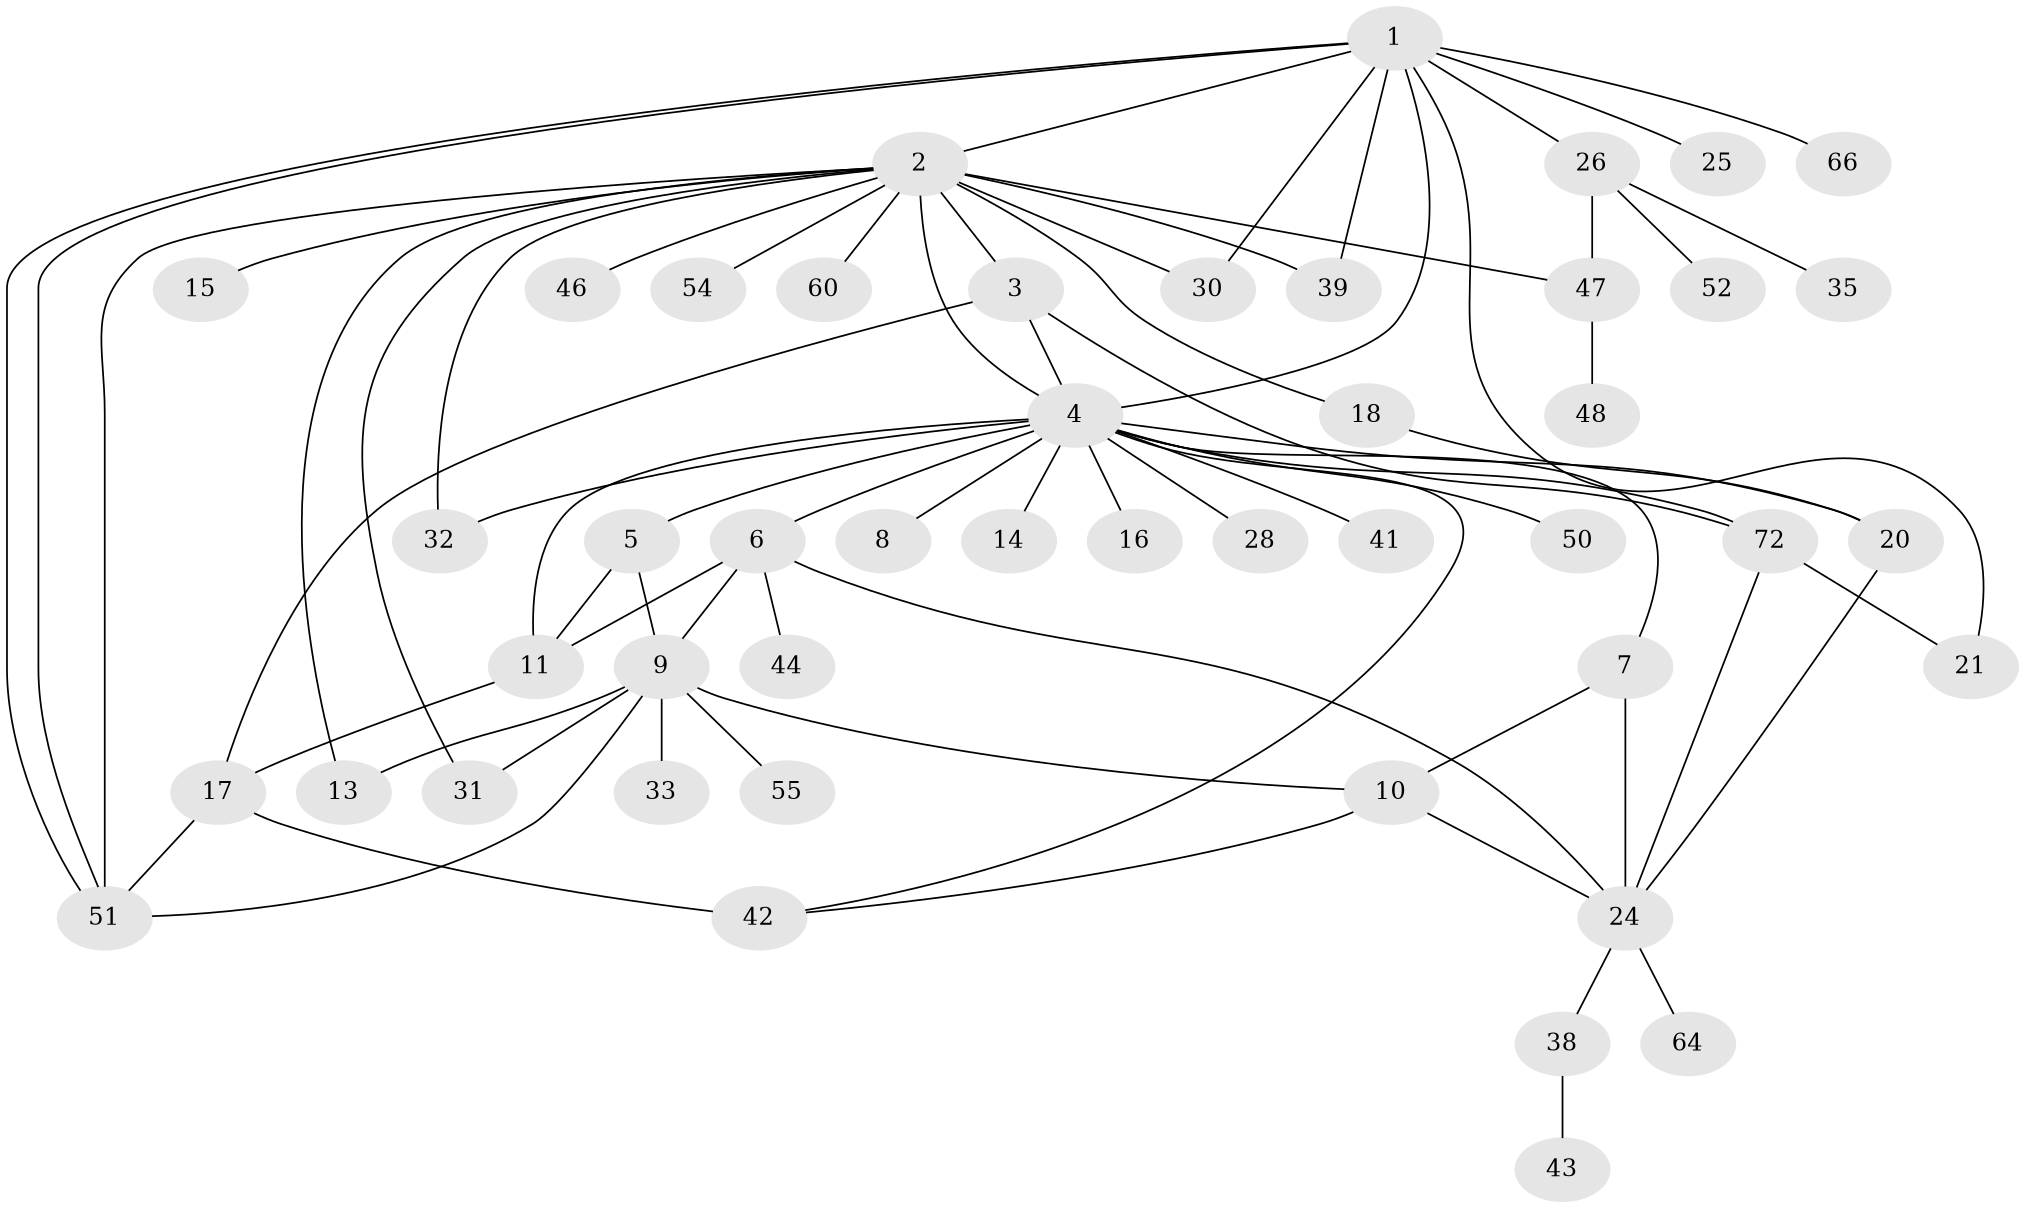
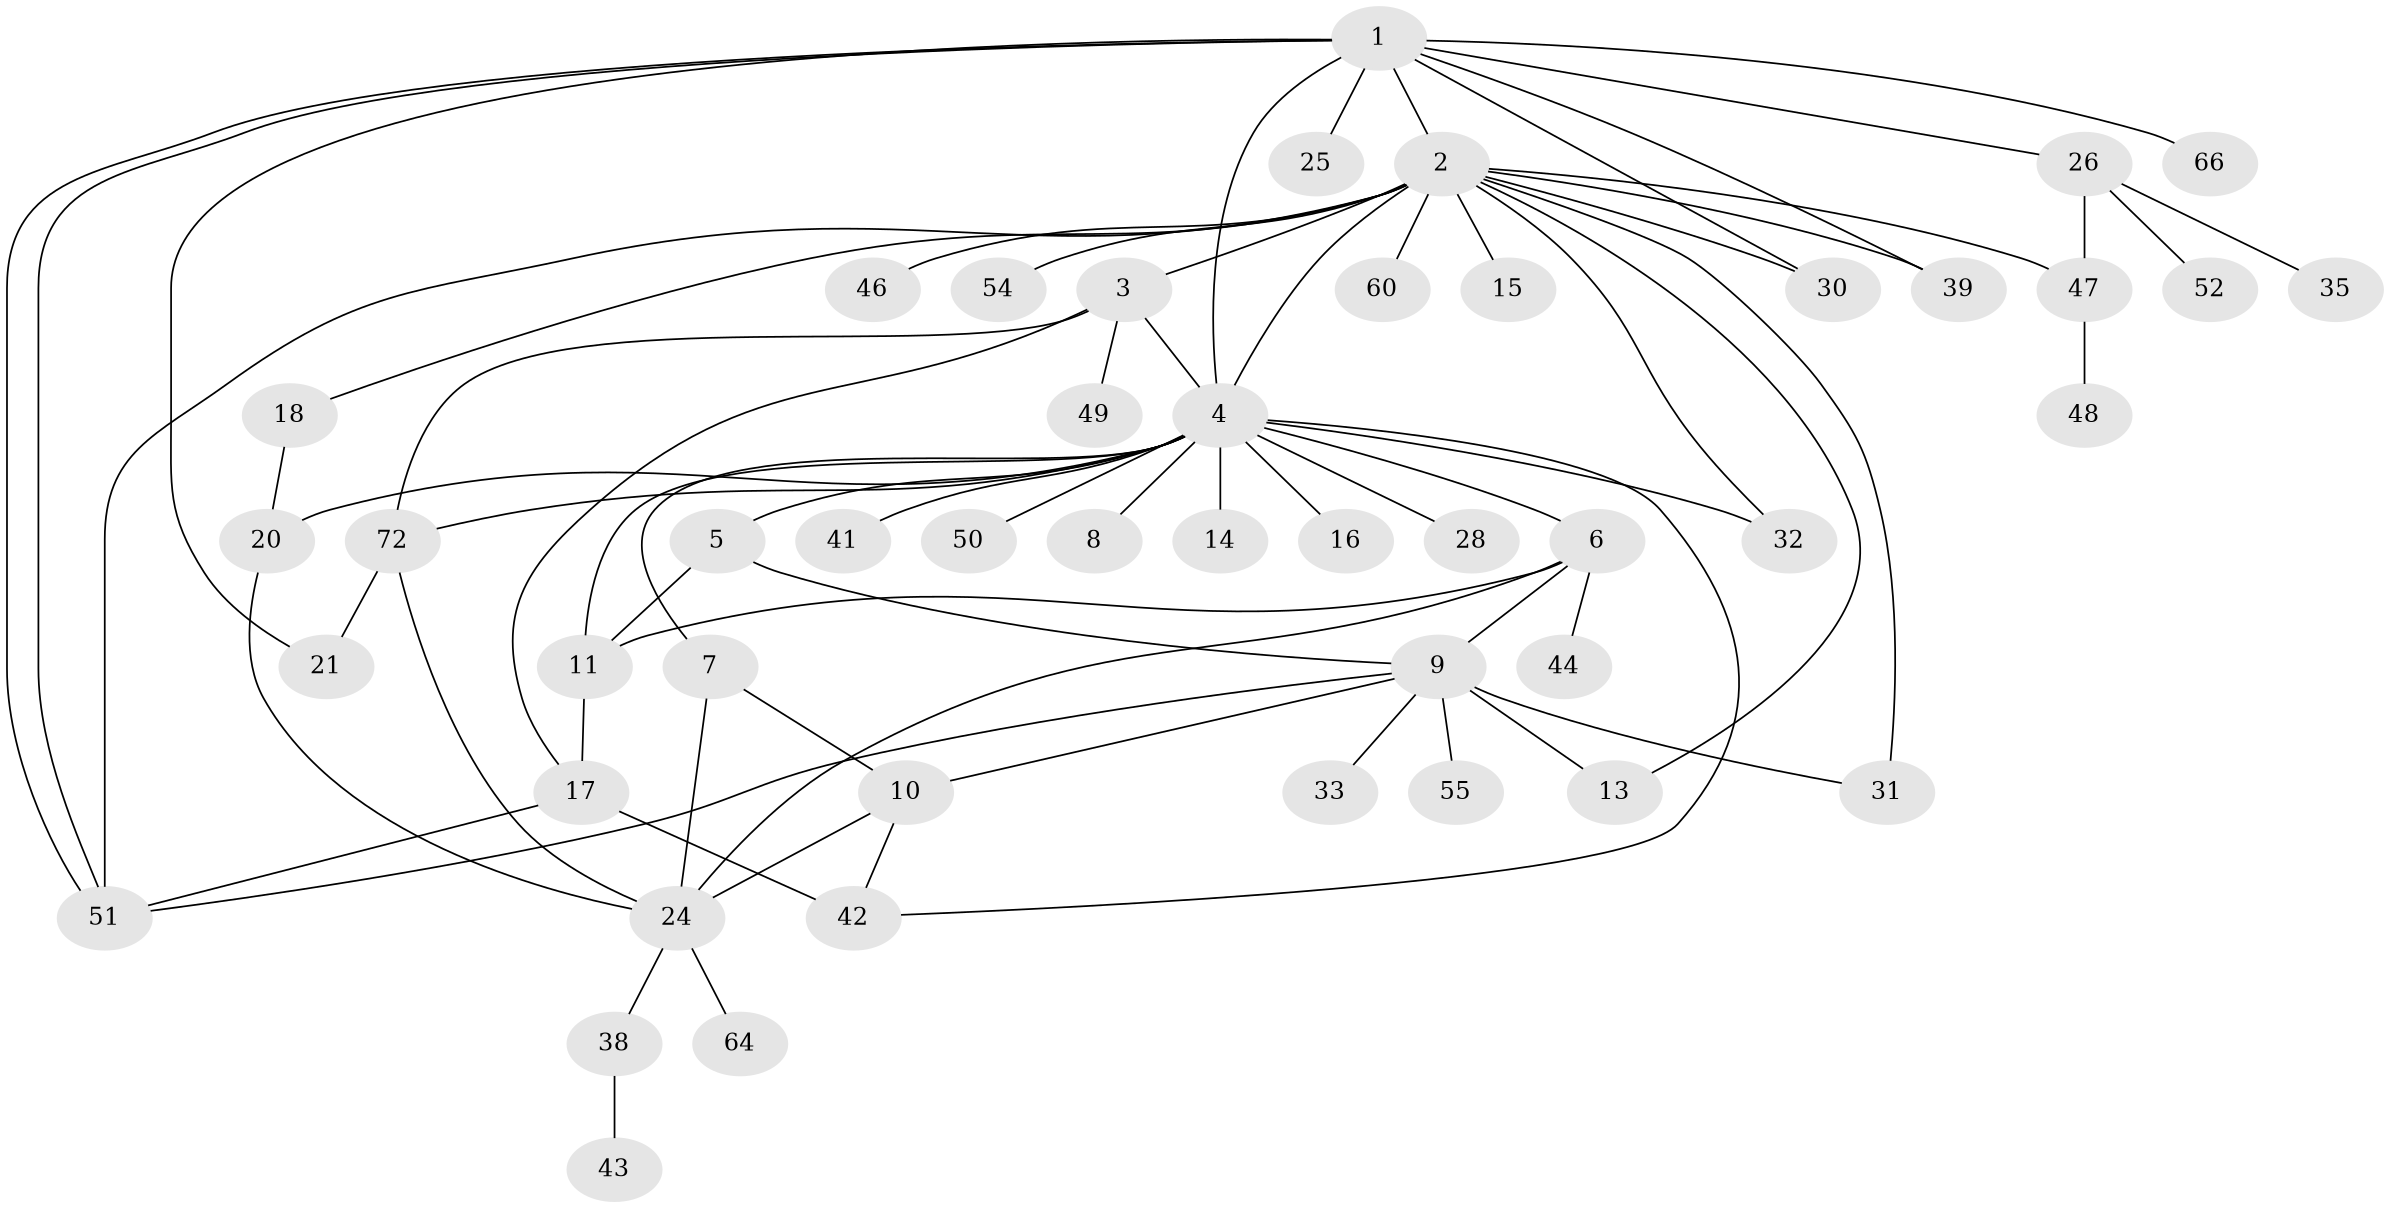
none -> (1095, 416)
